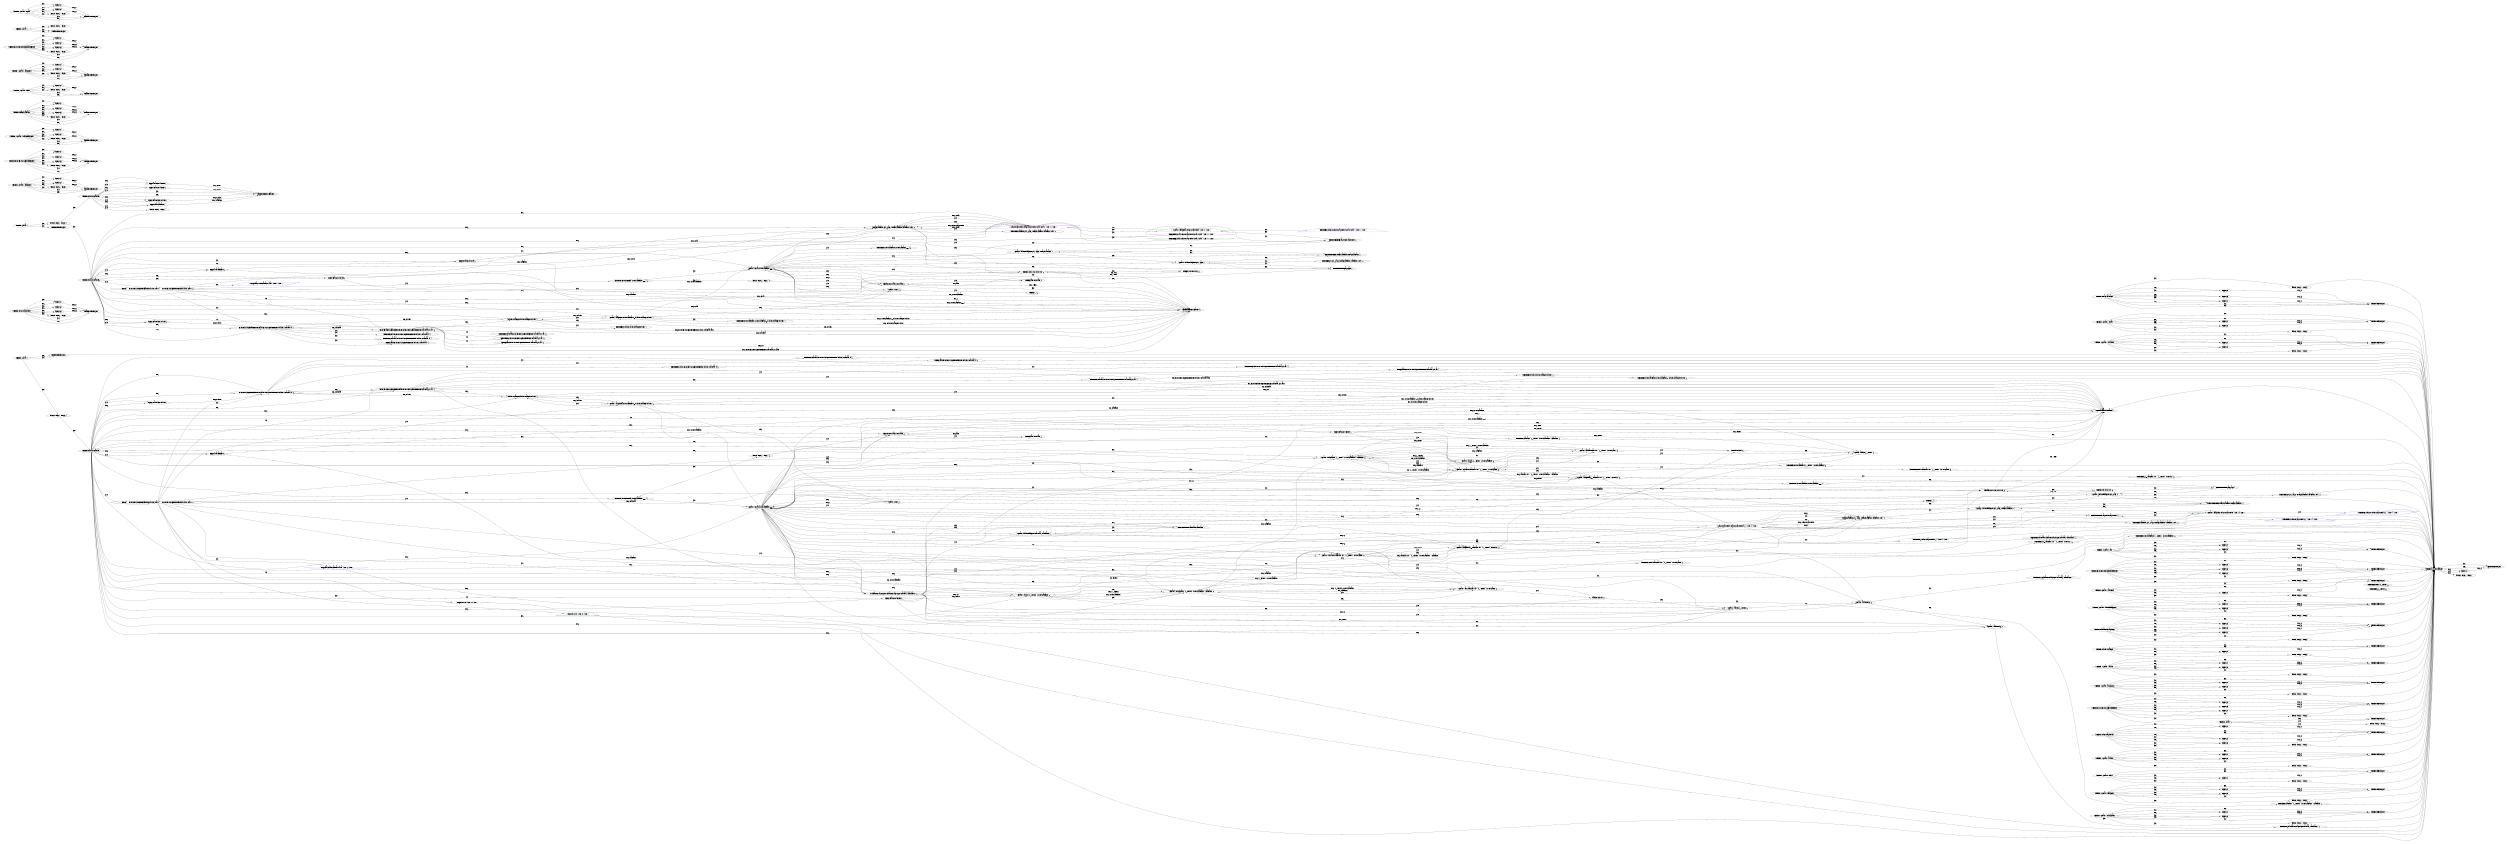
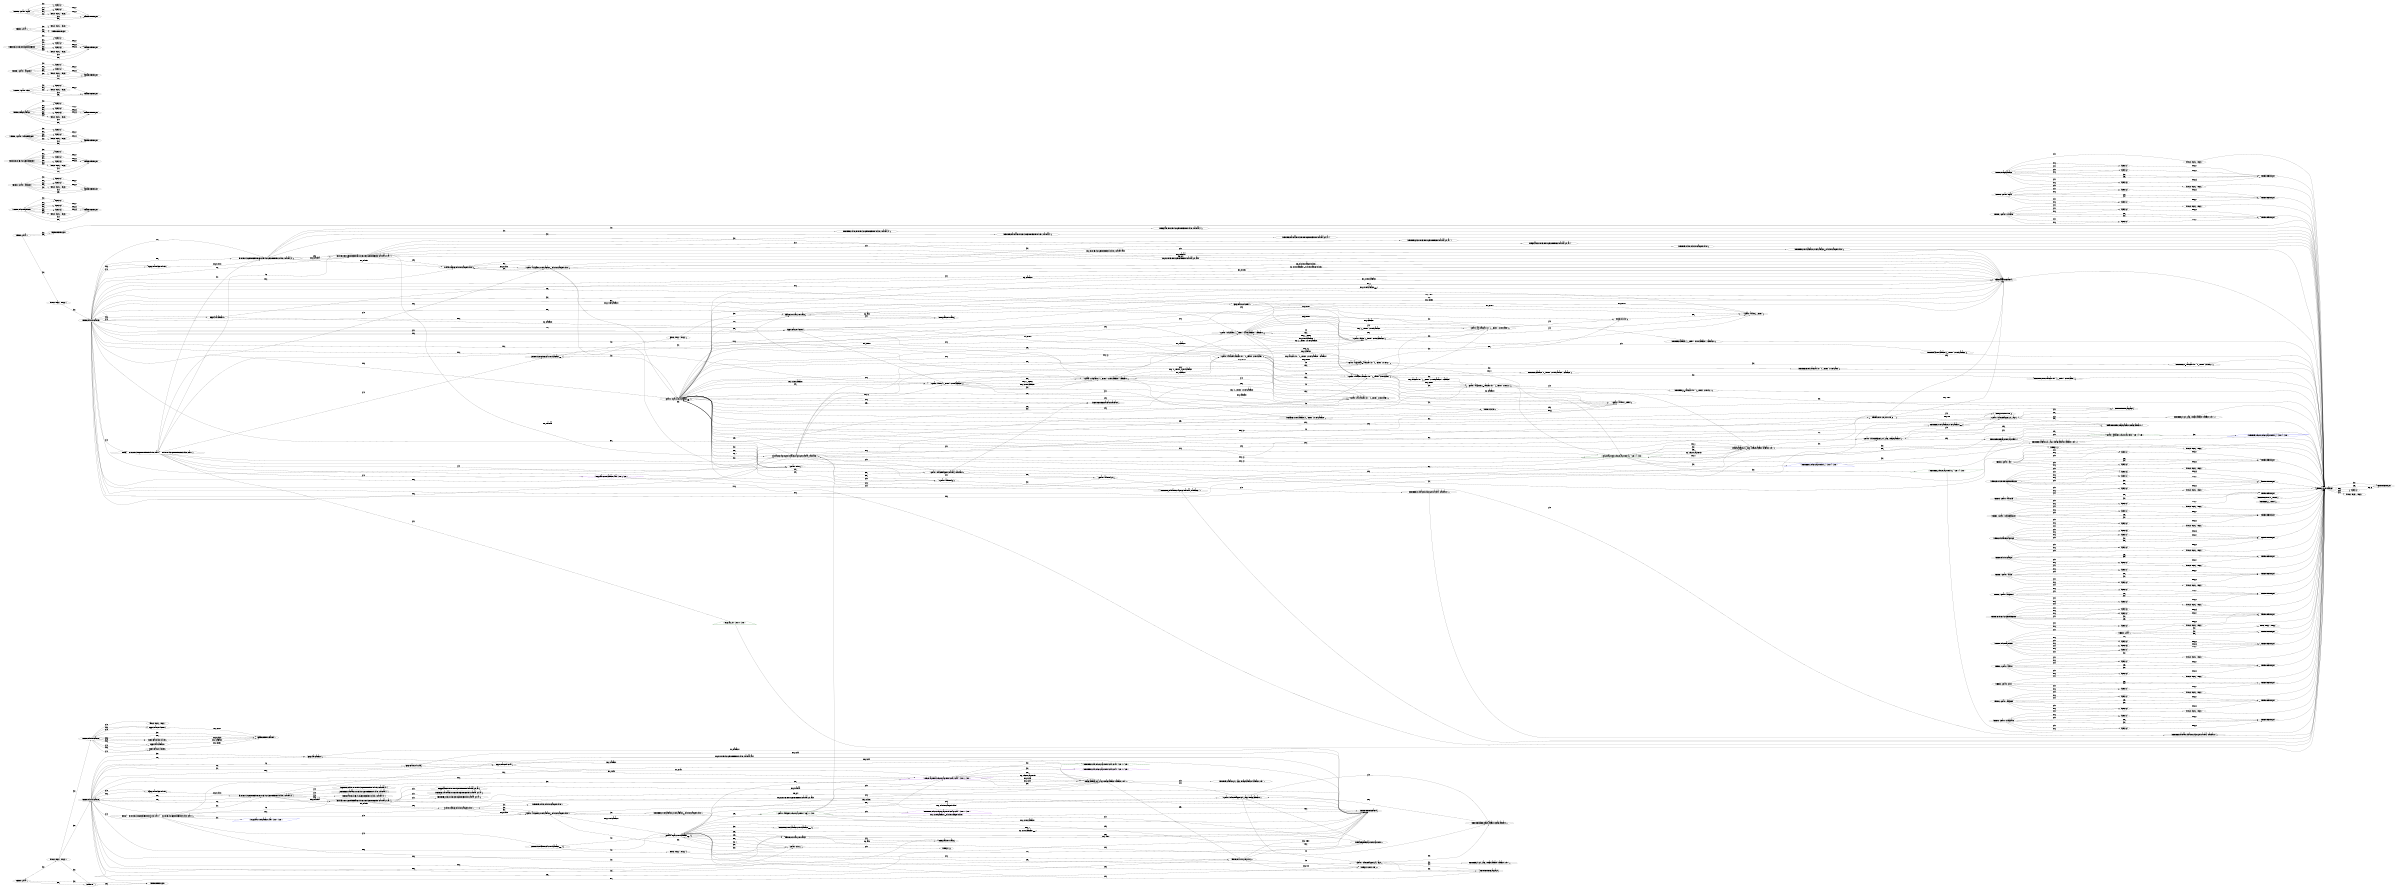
(1116, 532) -> (834, 606)
(467, 603) -> none
(1801, 605) -> (1276, 392)
(1929, 615) -> none
none -> (91, 885)
